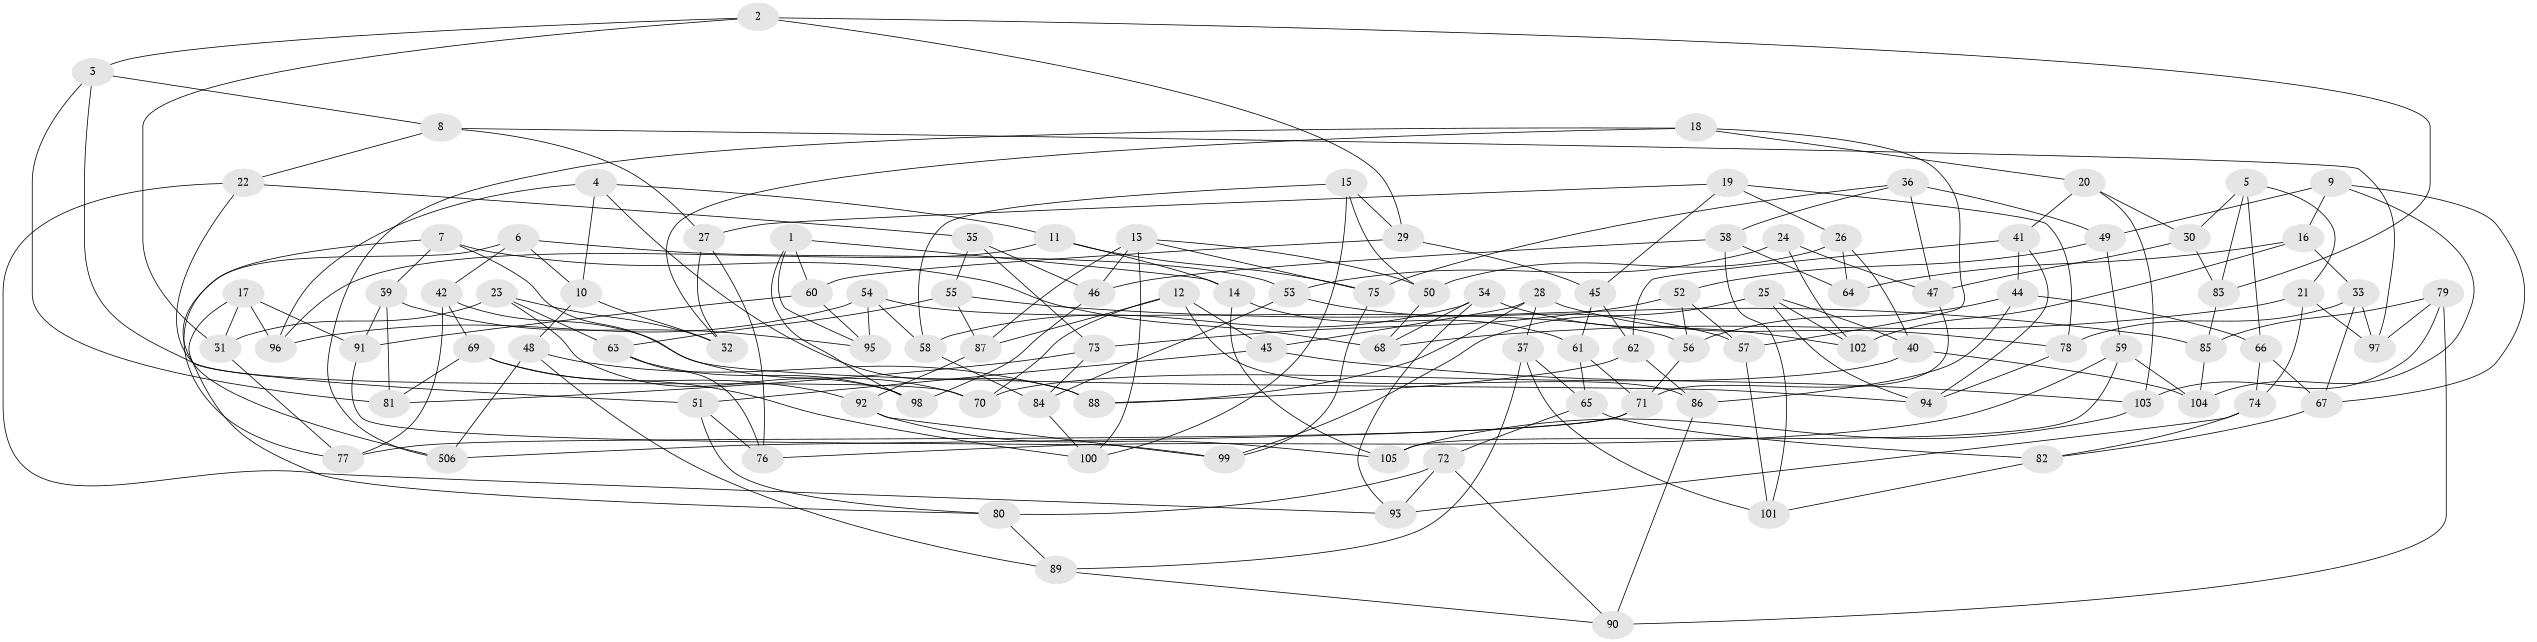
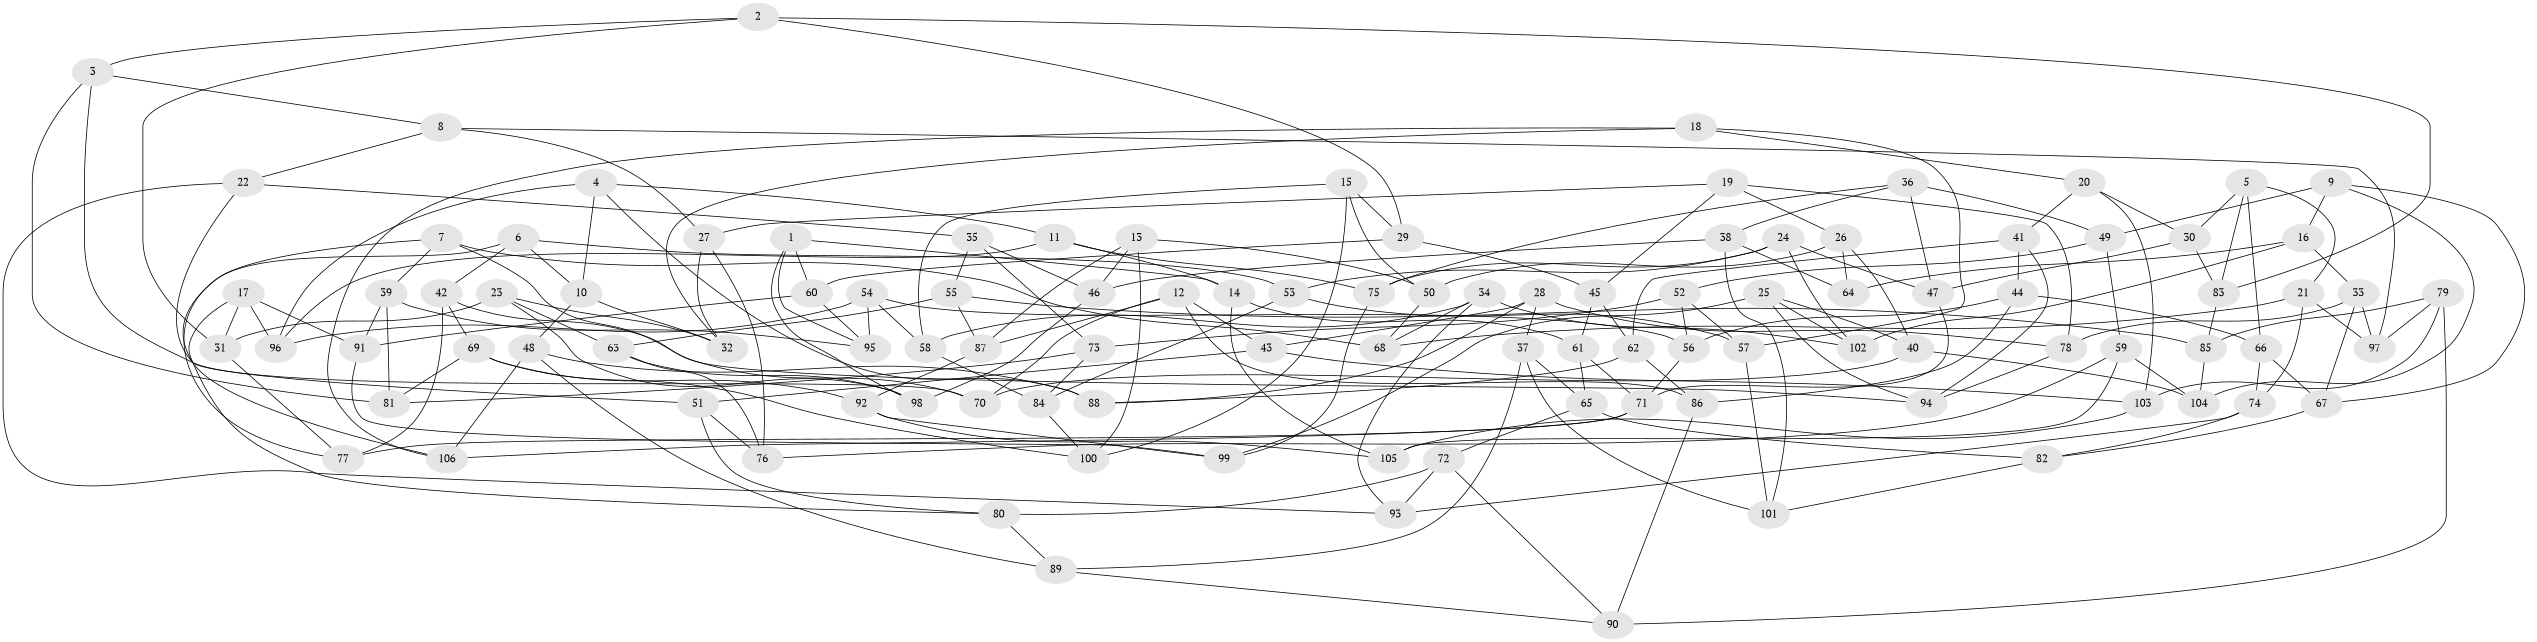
(1246, 263) -> (1492, 264)
(447, 459) -> (447, 459)
